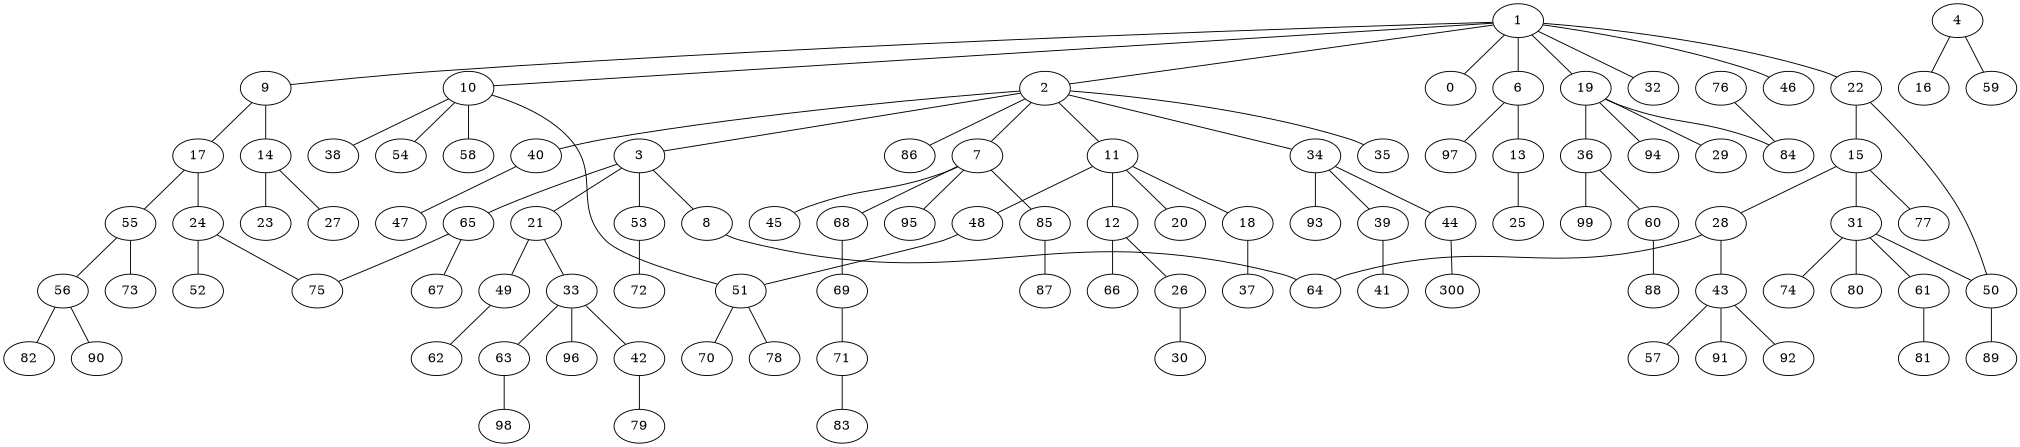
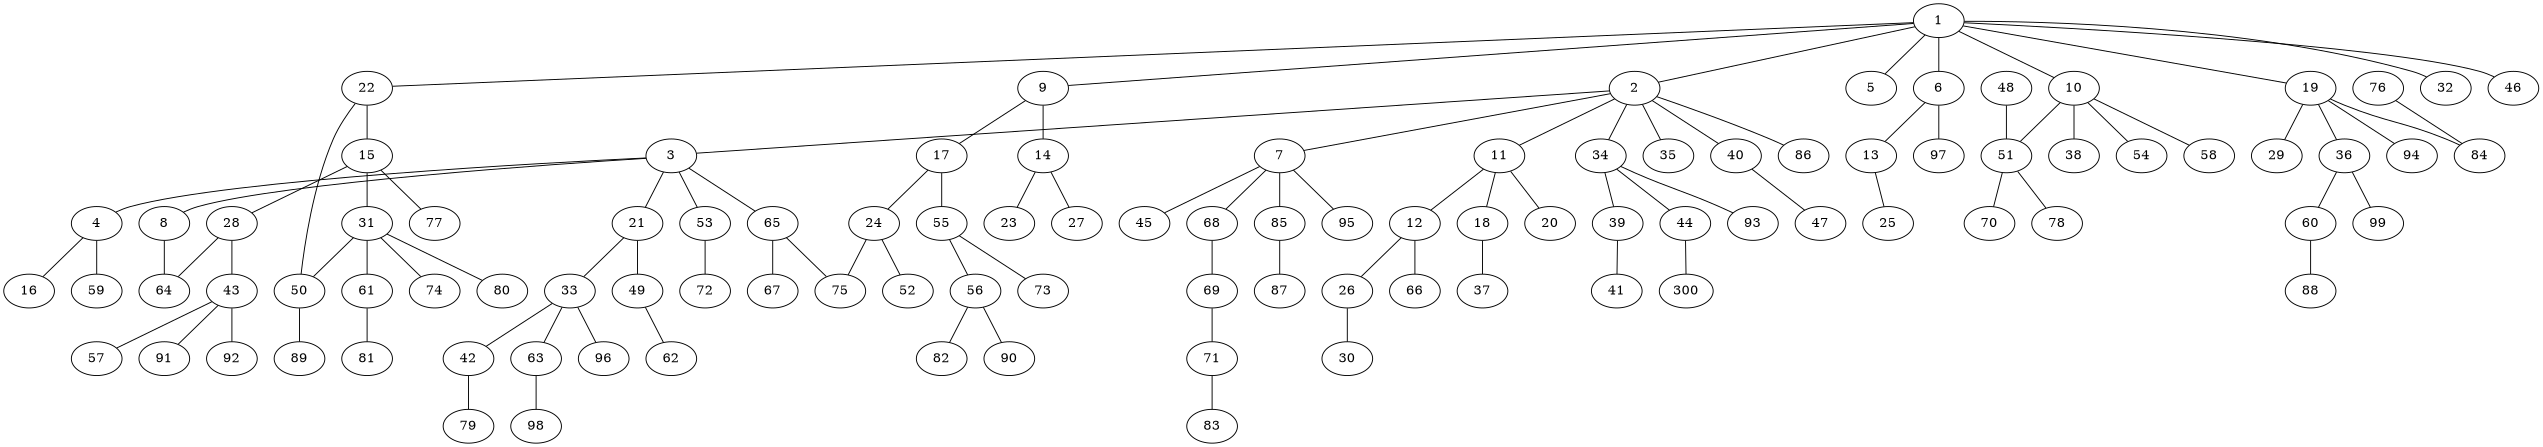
(1451, 88) -> (1871, 88)
none -> (340, 178)
(1045, 190) -> none
